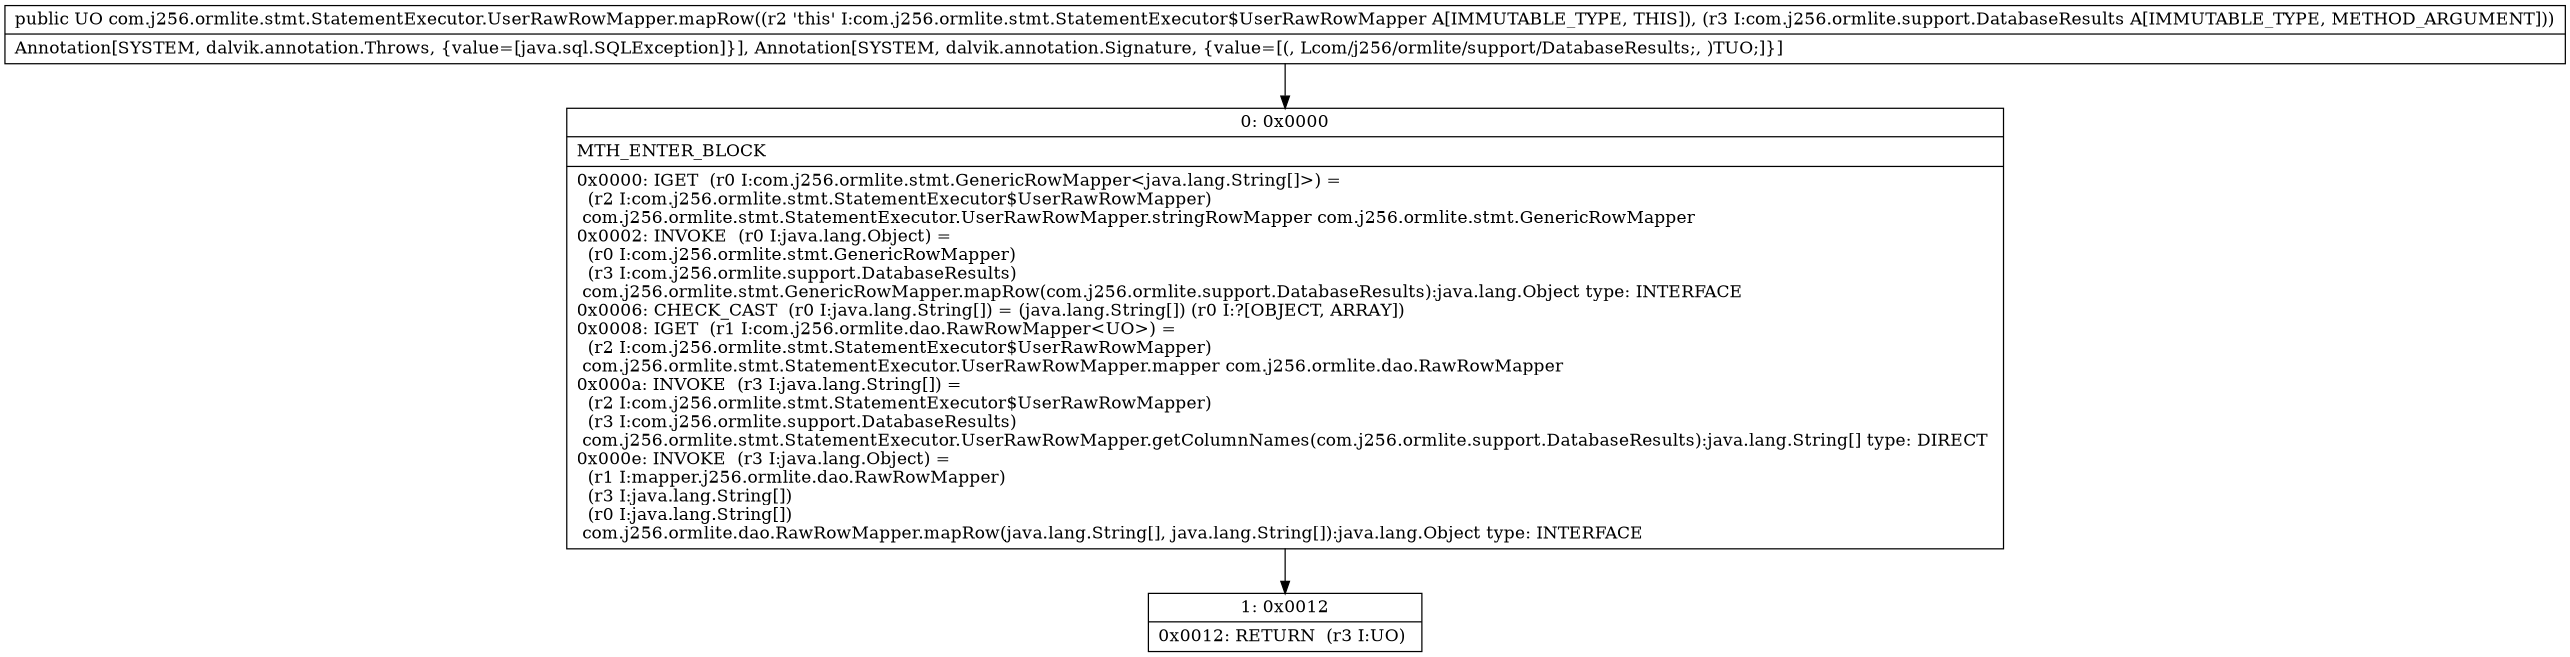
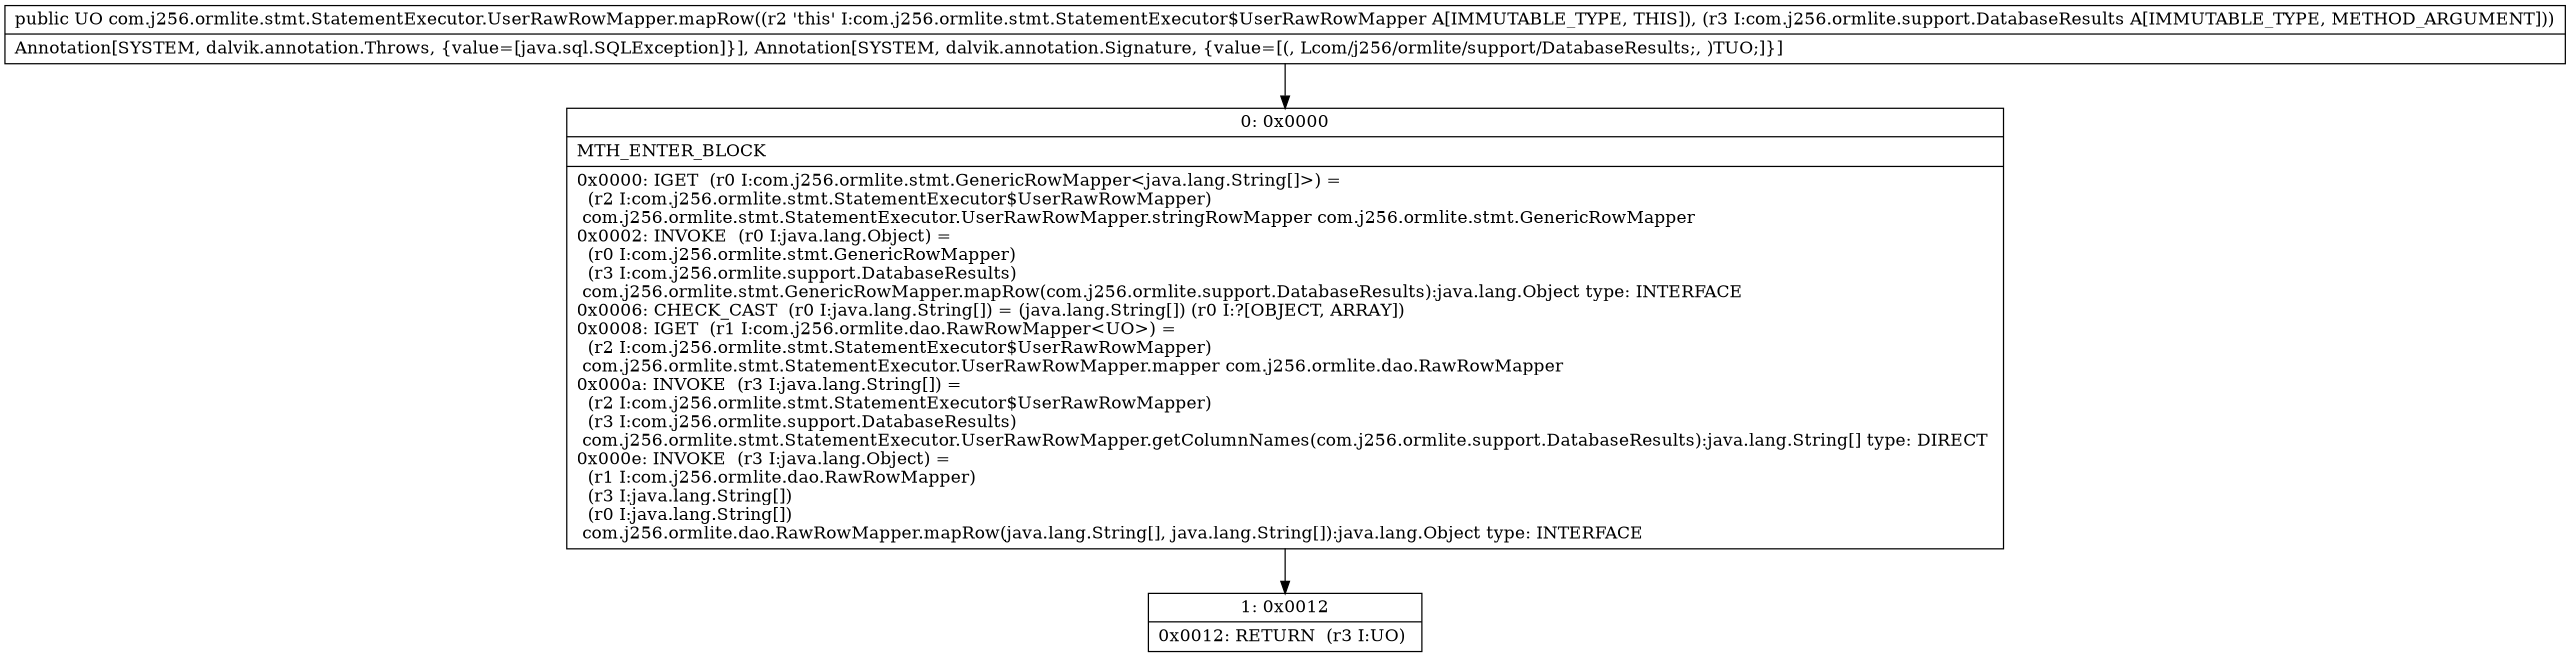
(791, 478) -> (777, 478)
